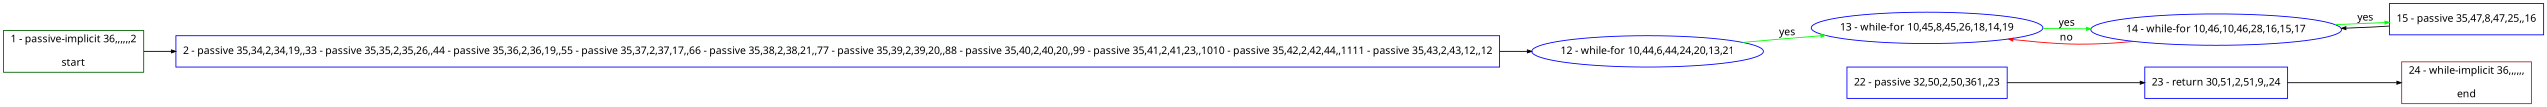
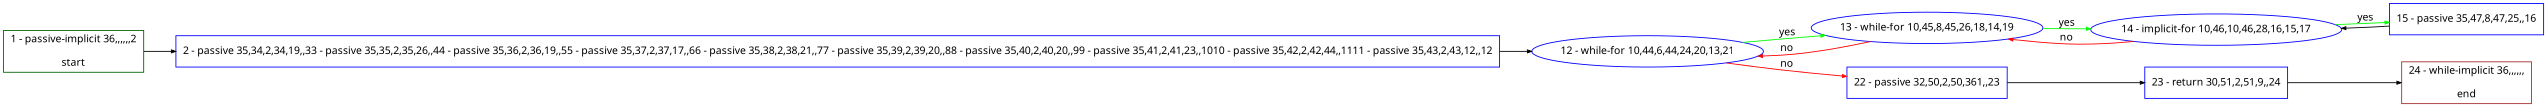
(2216, 30) -> (2216, 30)
none -> (1817, 51)
none -> (1784, 70)
